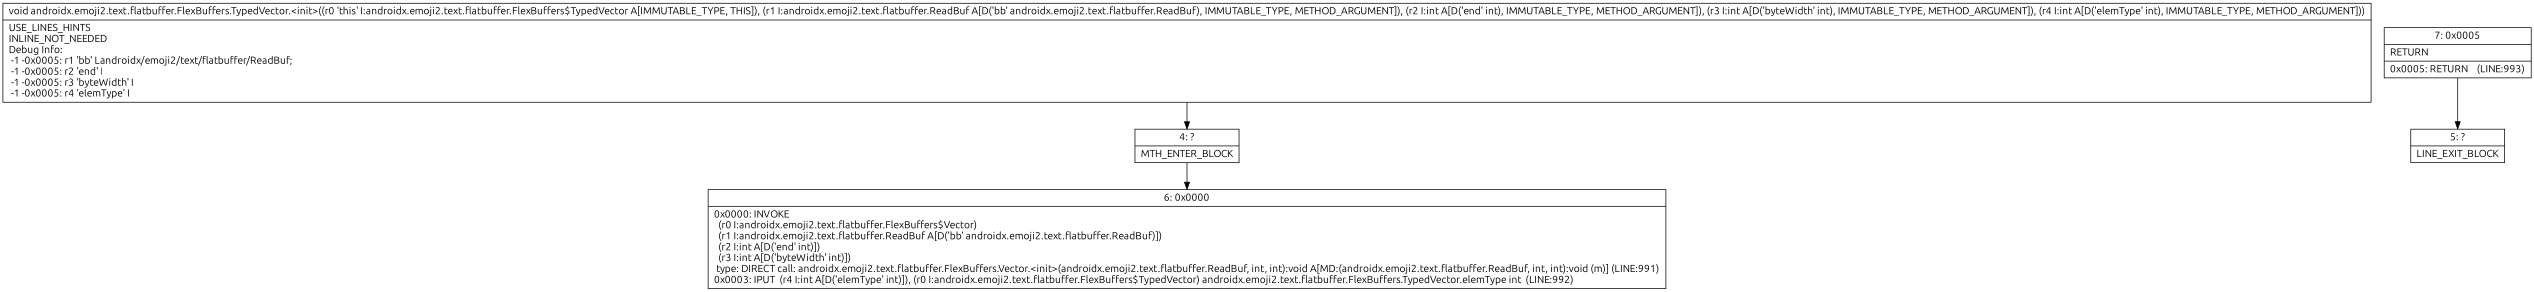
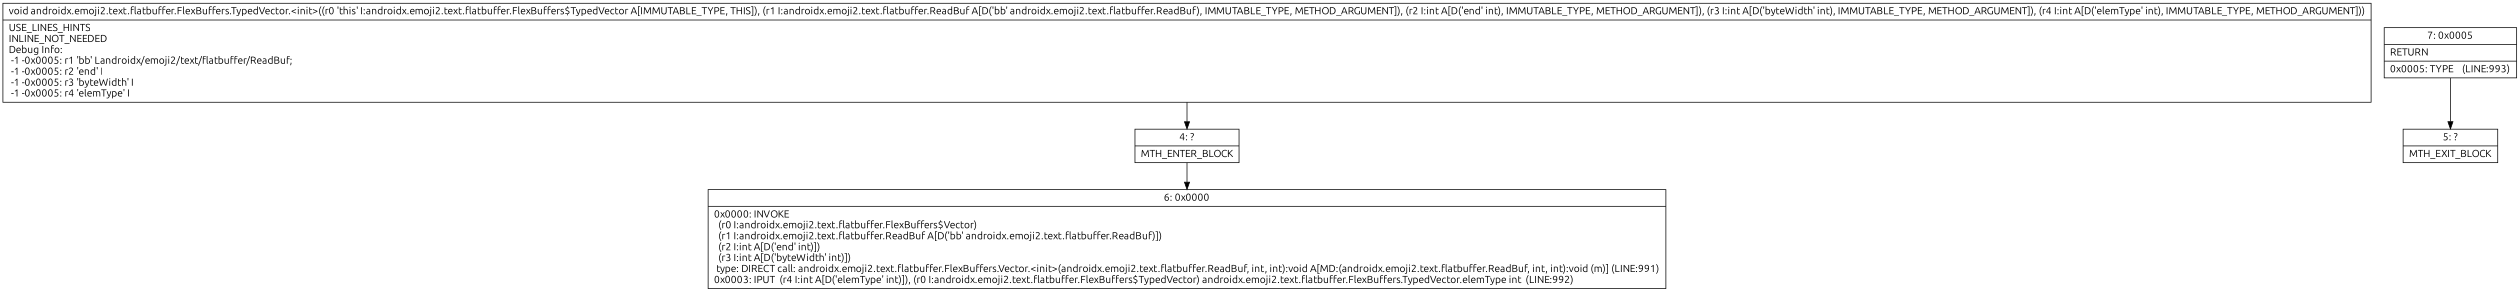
(2458, 69) -> (2450, 69)
(2458, 154) -> (2450, 154)
